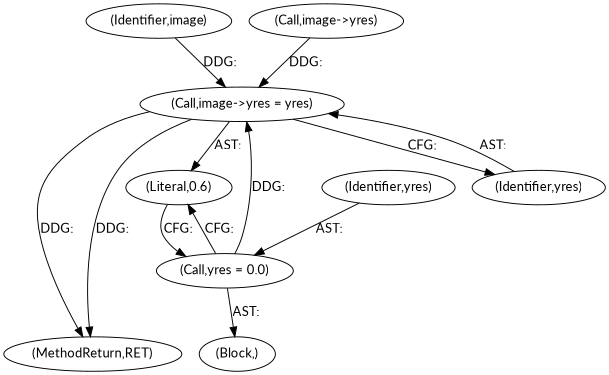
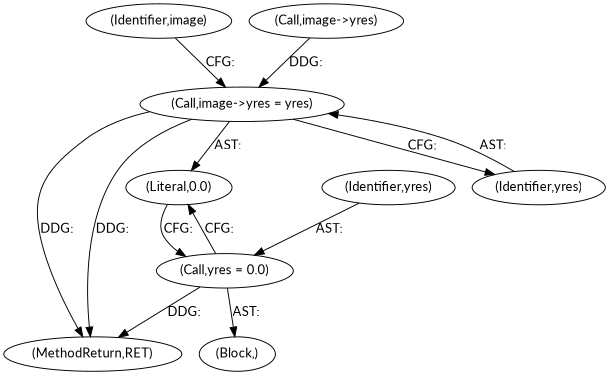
(222, 63) -> (222, 63)
(179, 188) -> (179, 188)
(250, 194) -> (163, 310)
